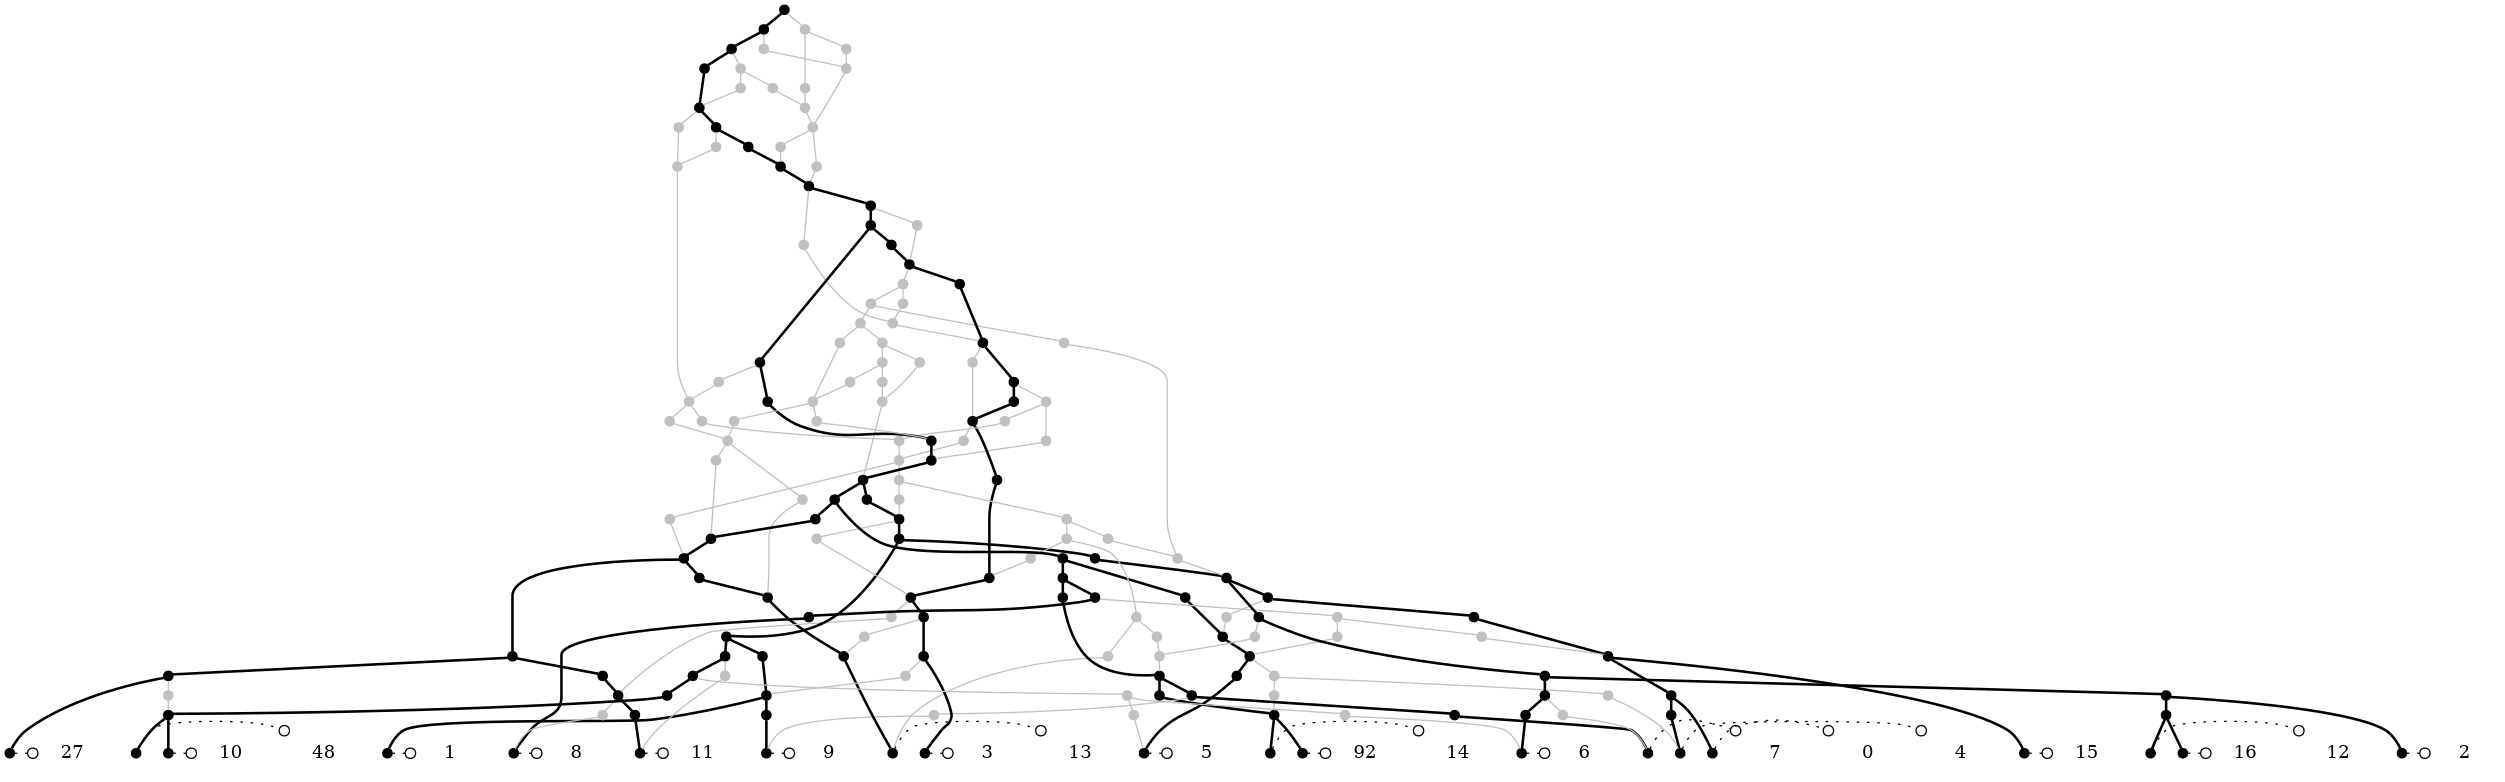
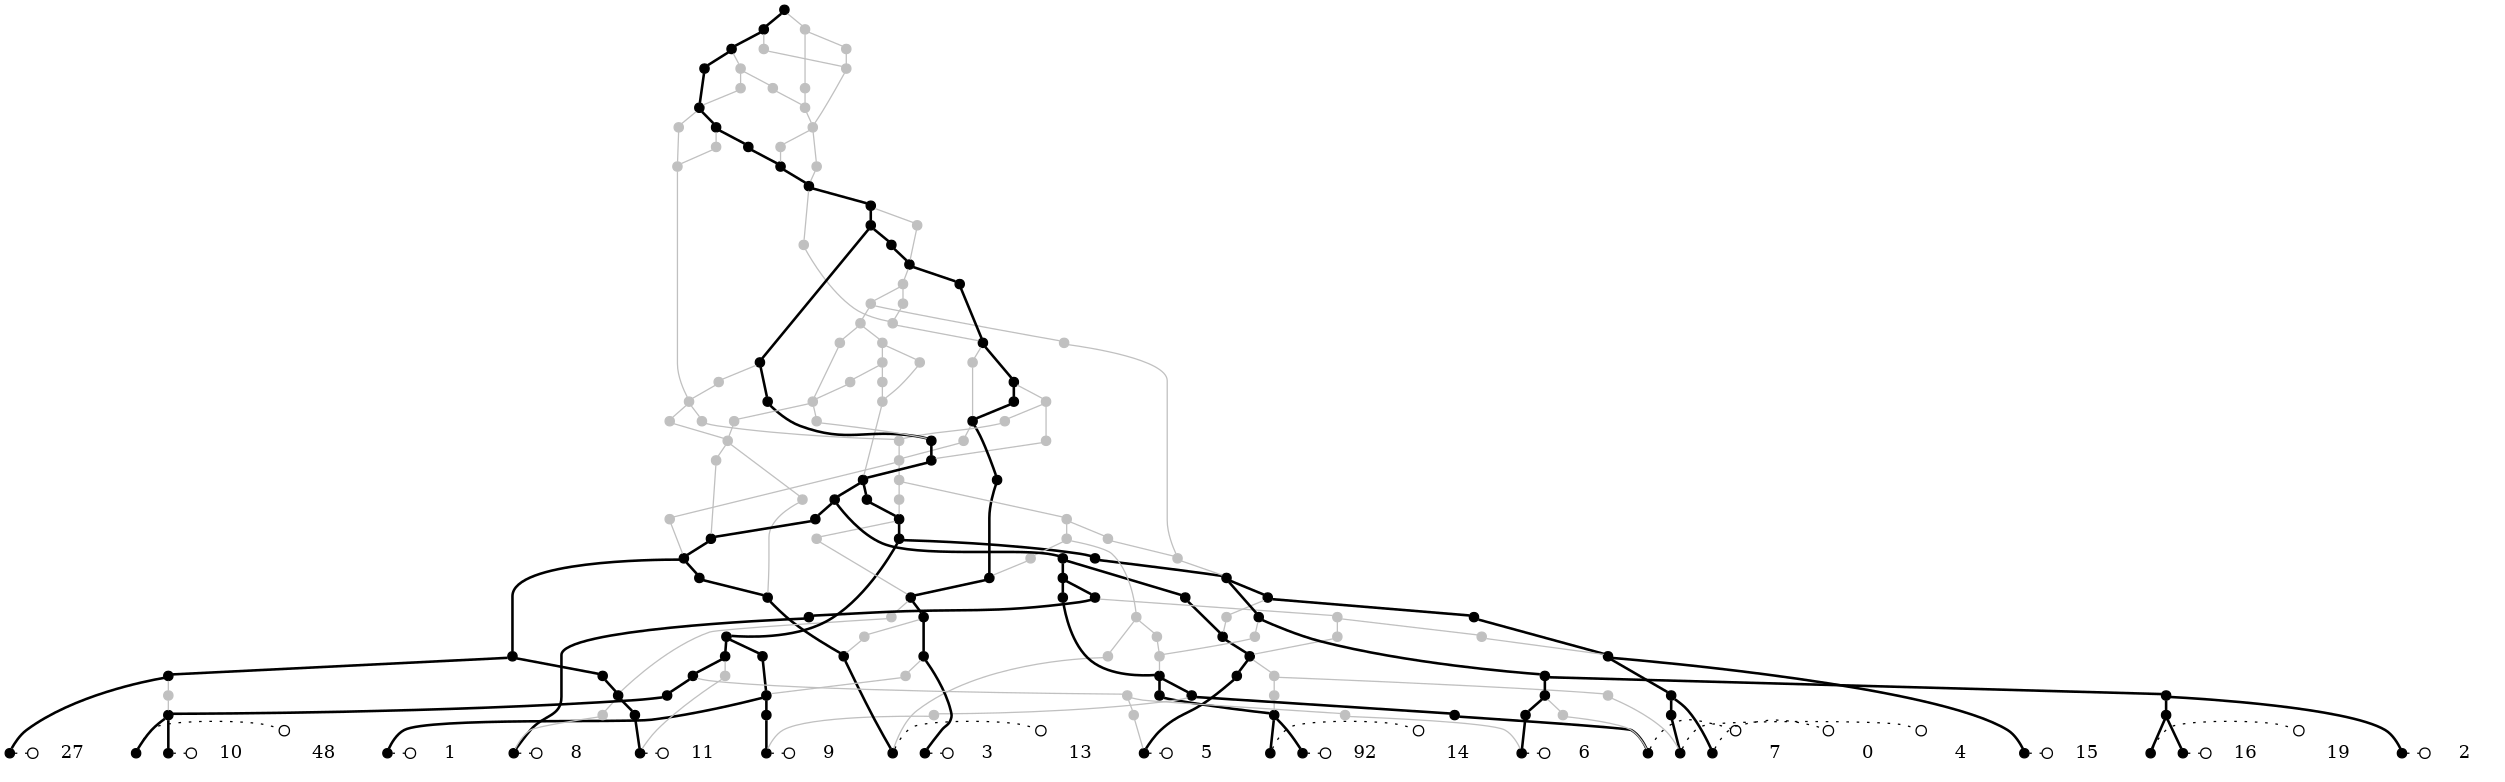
(2339, 753) -> (2339, 753)
